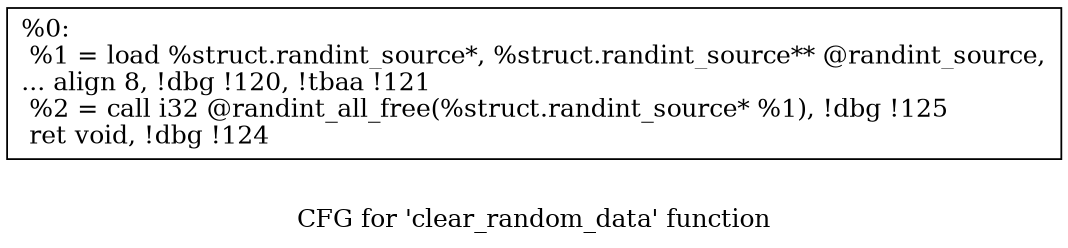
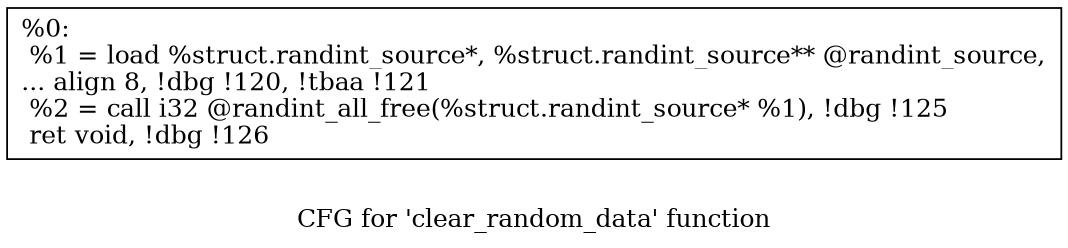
(146, 136) -> (146, 136)
